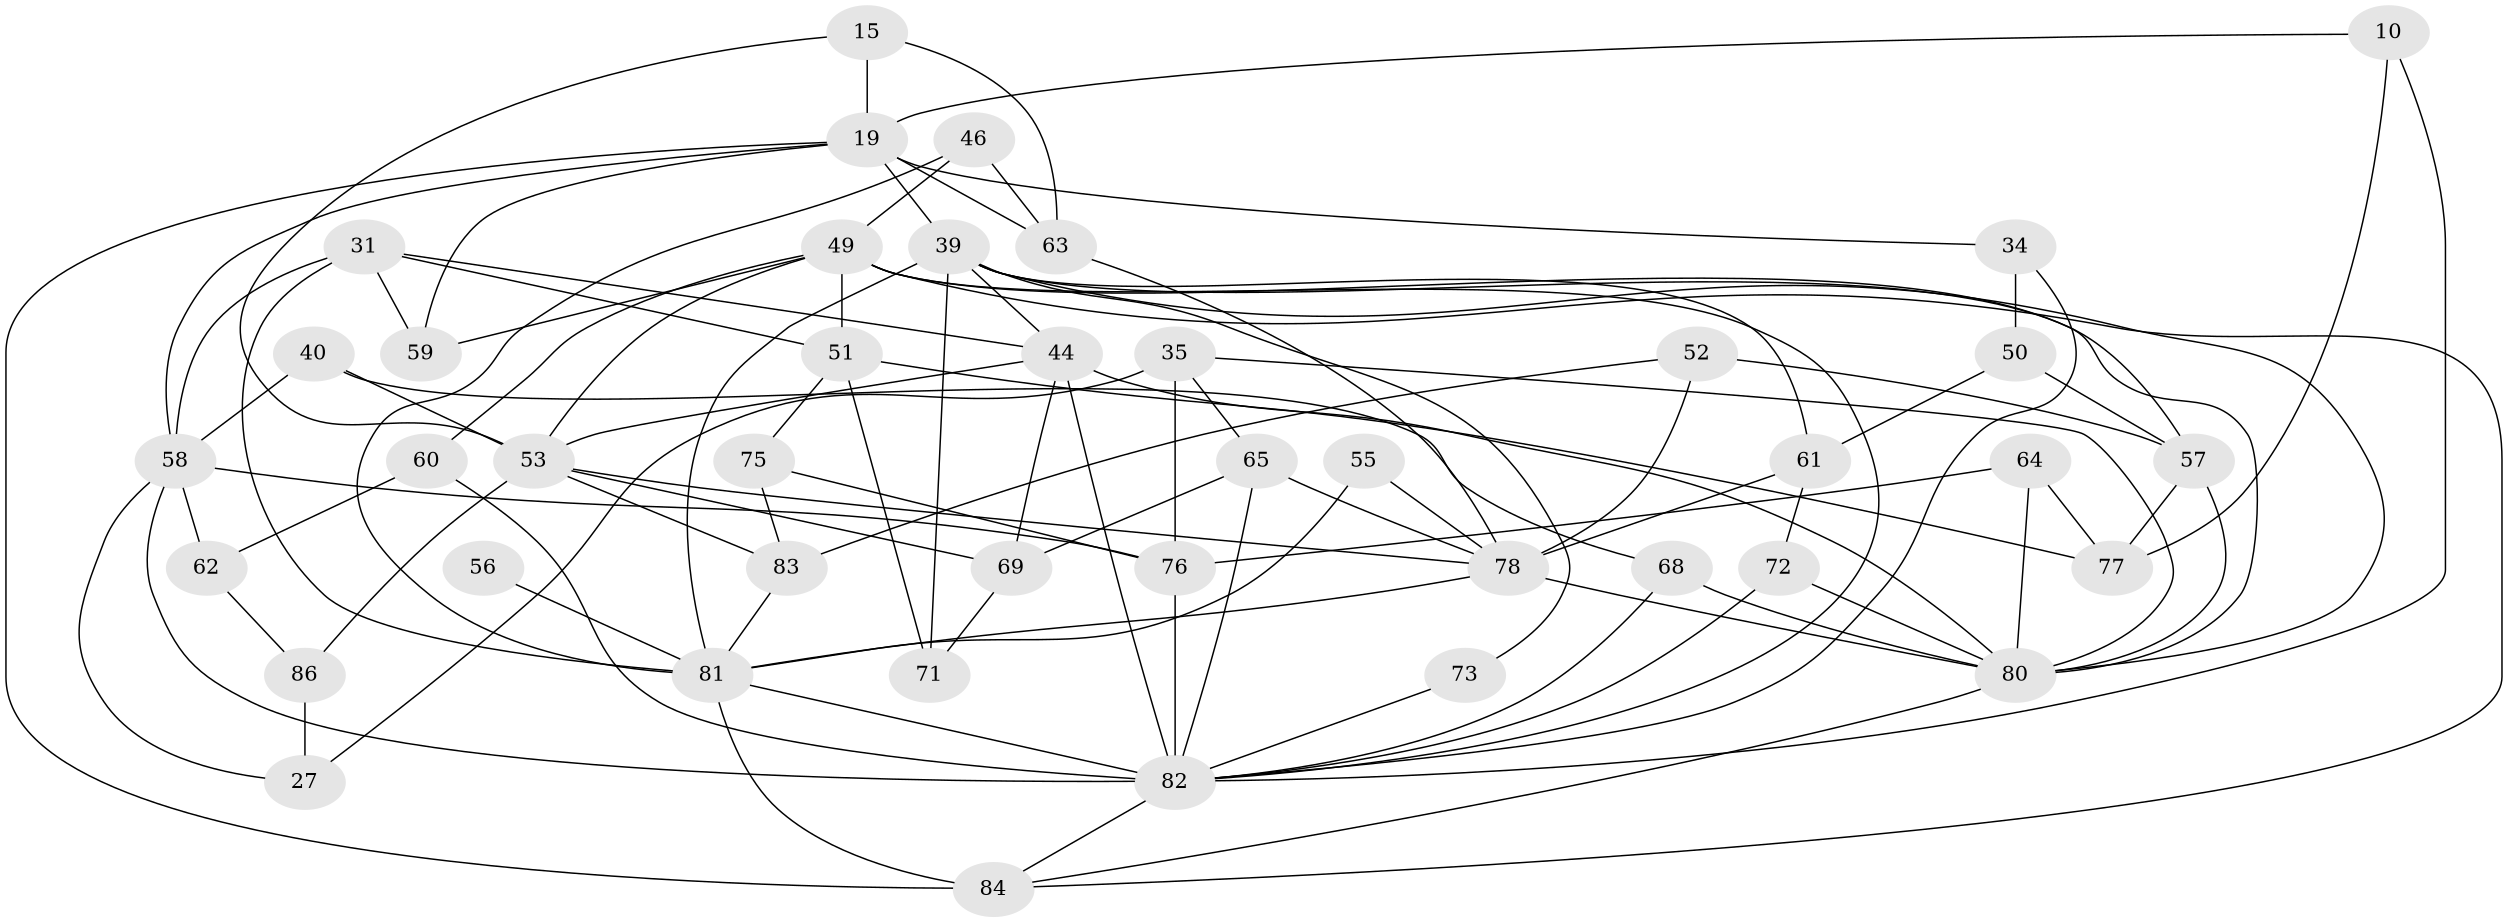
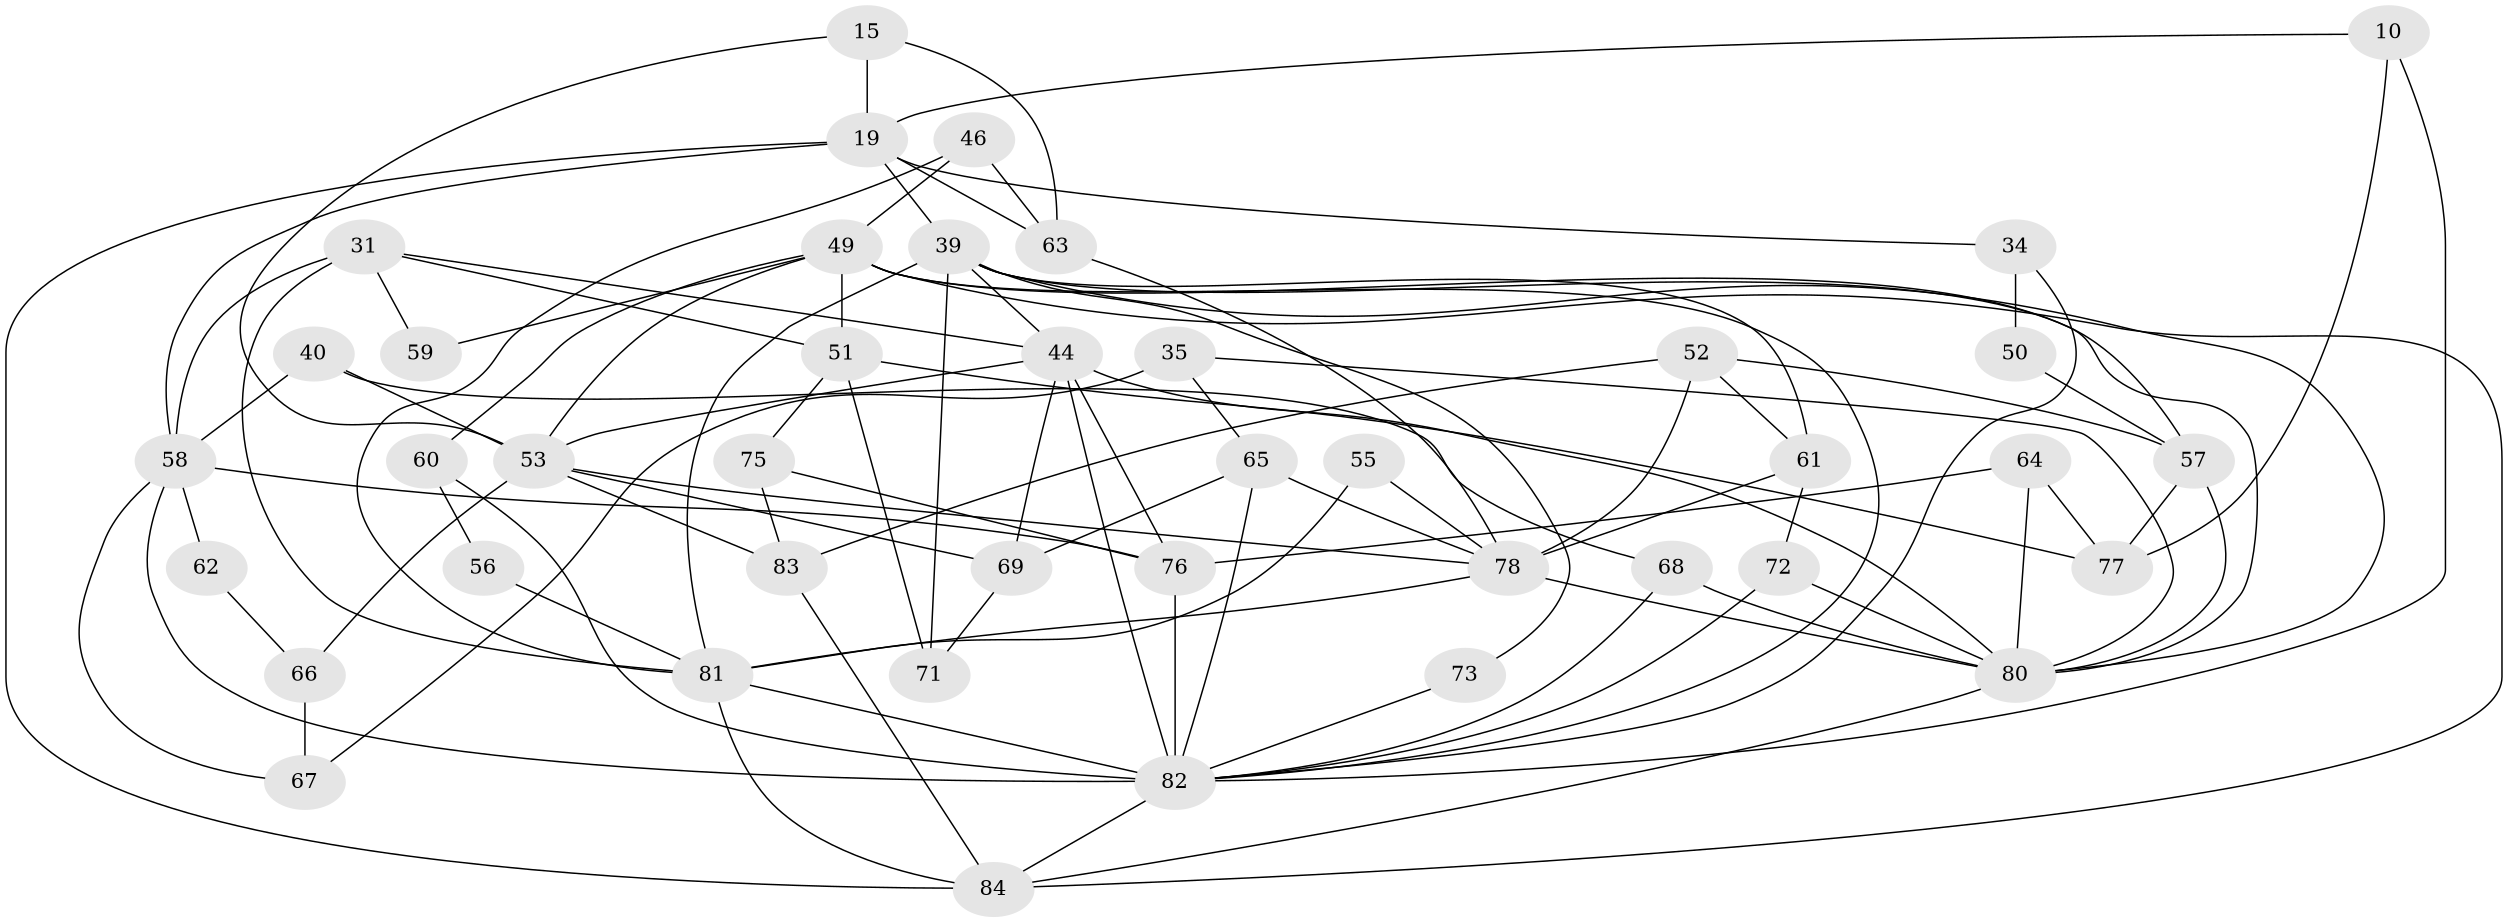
(591, 180) -> none
(1924, 402) -> (1754, 408)
(1175, 461) -> (1121, 465)
(317, 515) -> (452, 509)
(750, 622) -> (890, 729)
(305, 675) -> (305, 675)
(305, 782) -> (305, 782)
